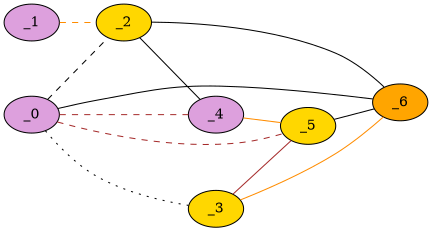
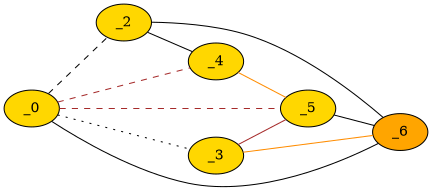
(32, 23) -> none
(32, 115) -> (32, 109)
(216, 115) -> (216, 61)
